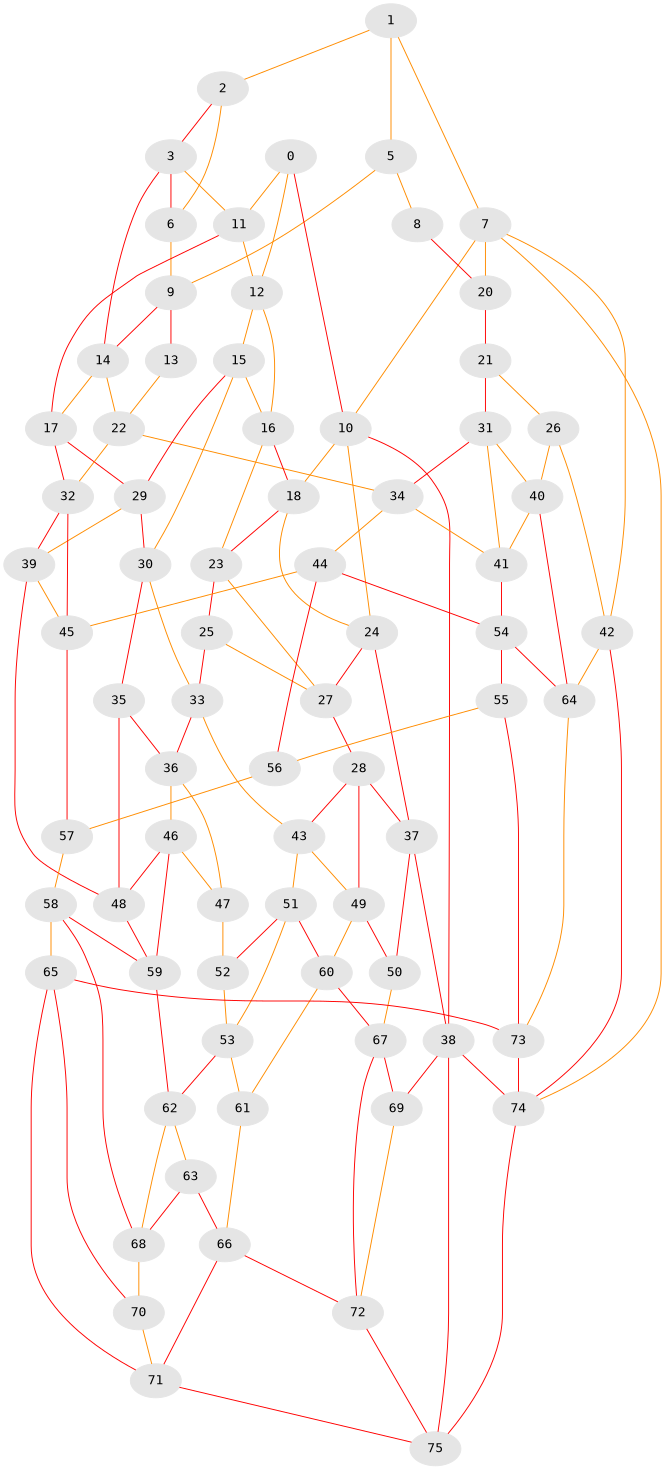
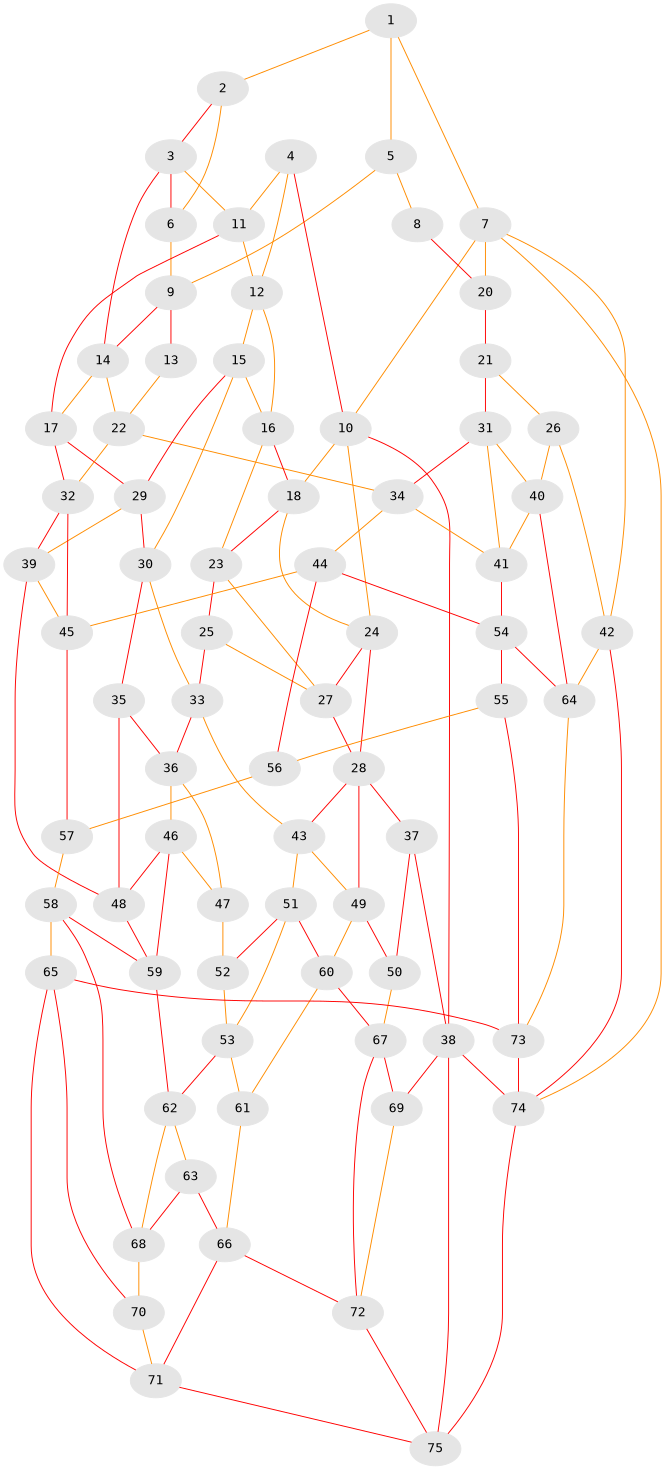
(291, 157) -> (291, 157)
(393, 739) -> (366, 701)
